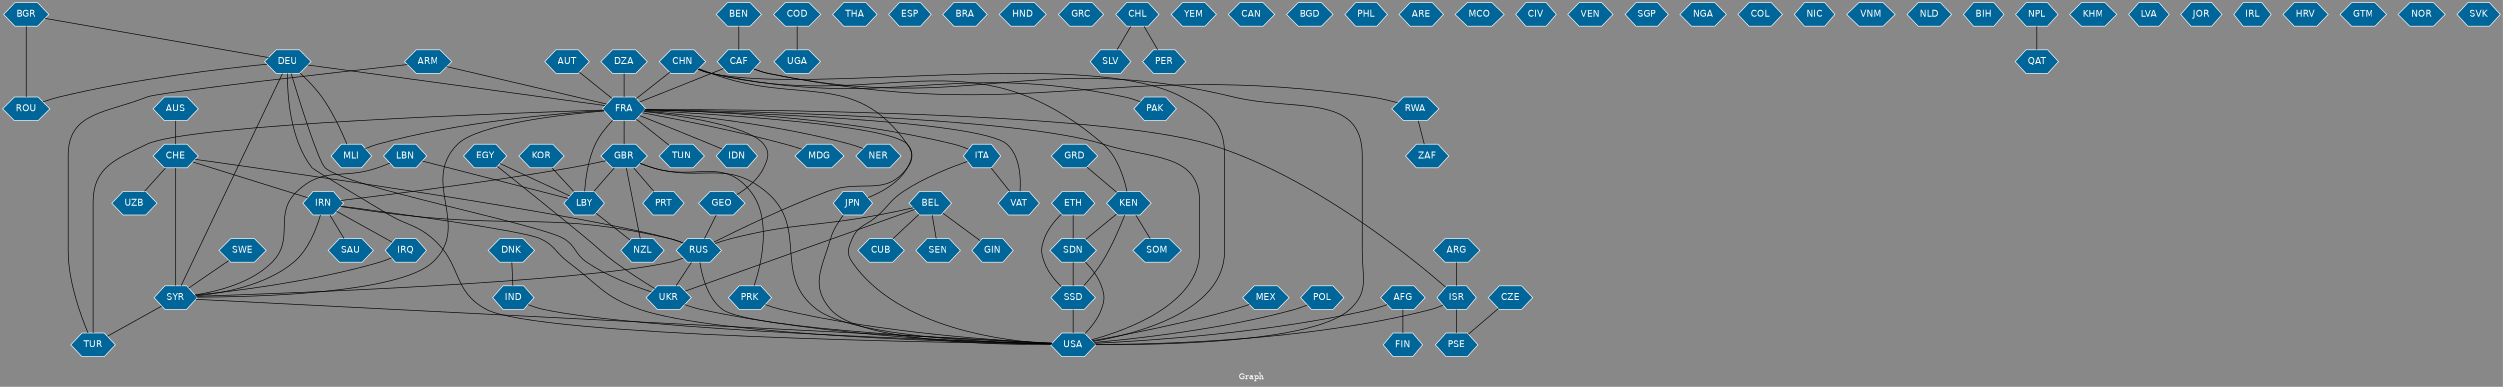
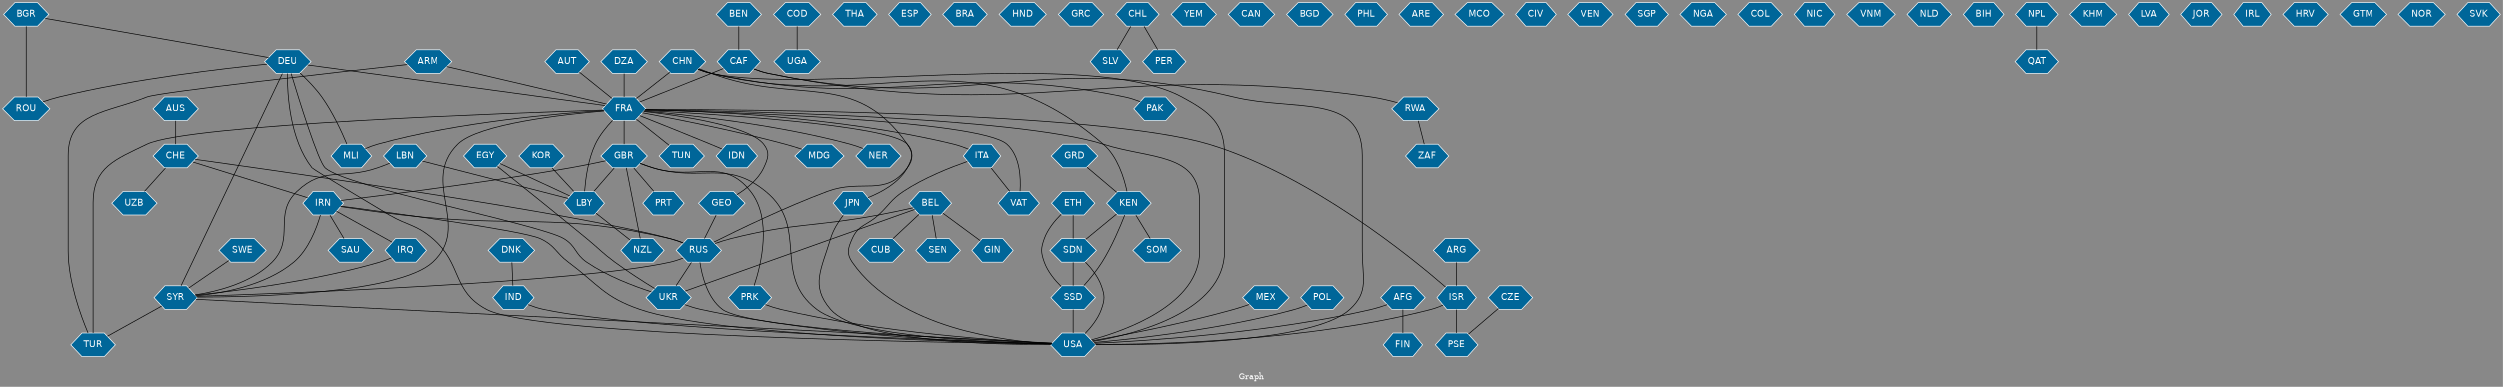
(176, 227) -> none
